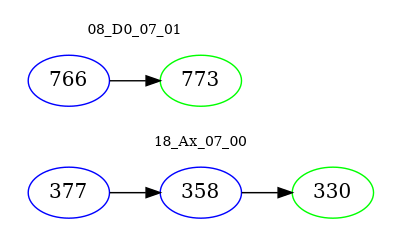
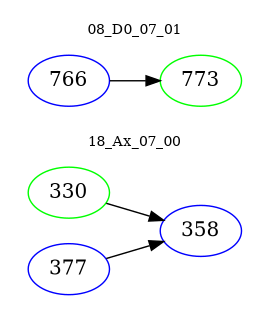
(260, 193) -> (128, 210)
